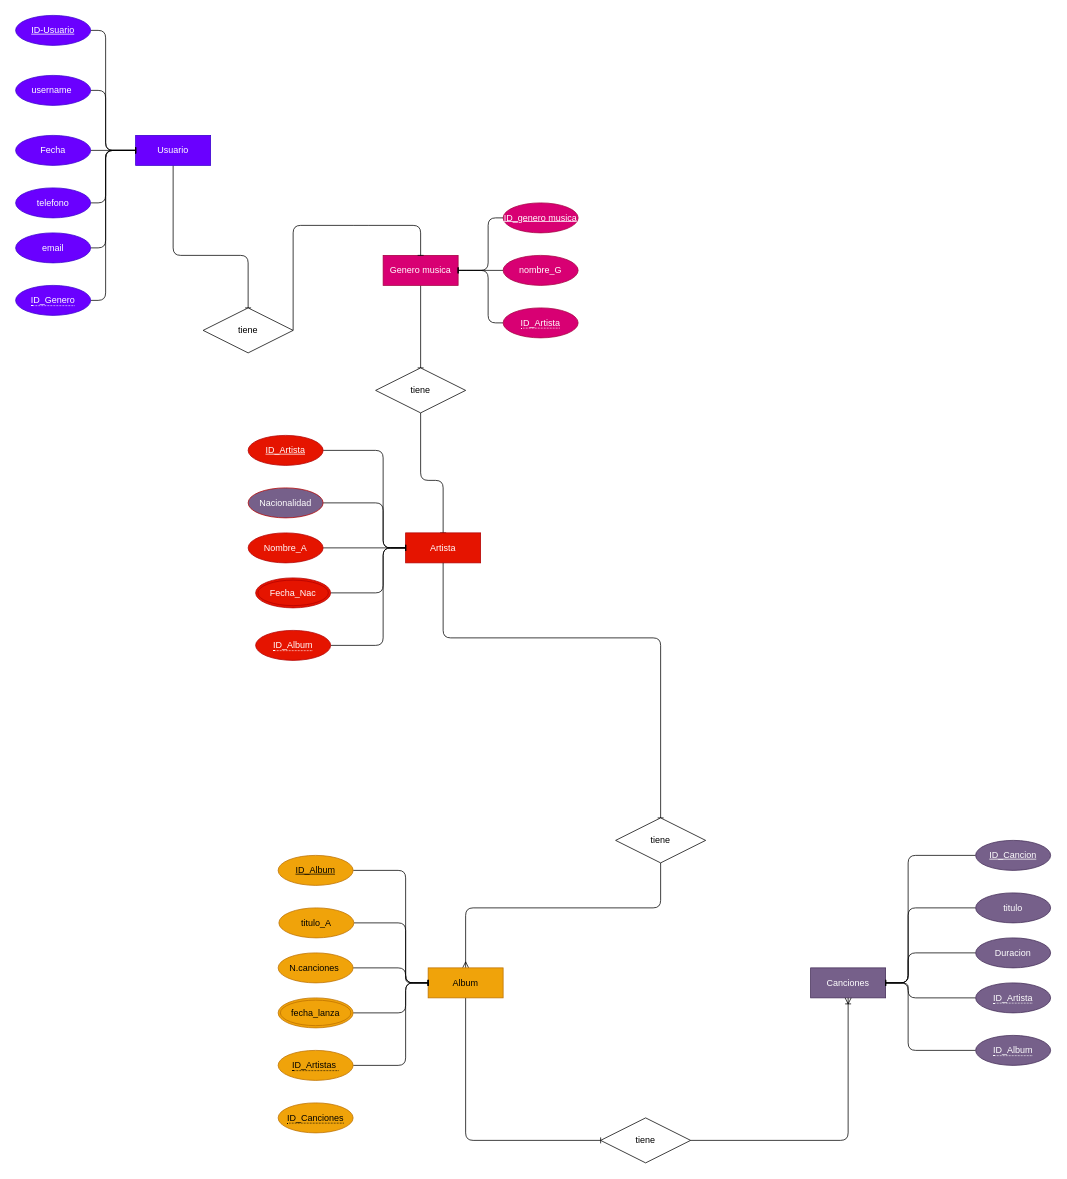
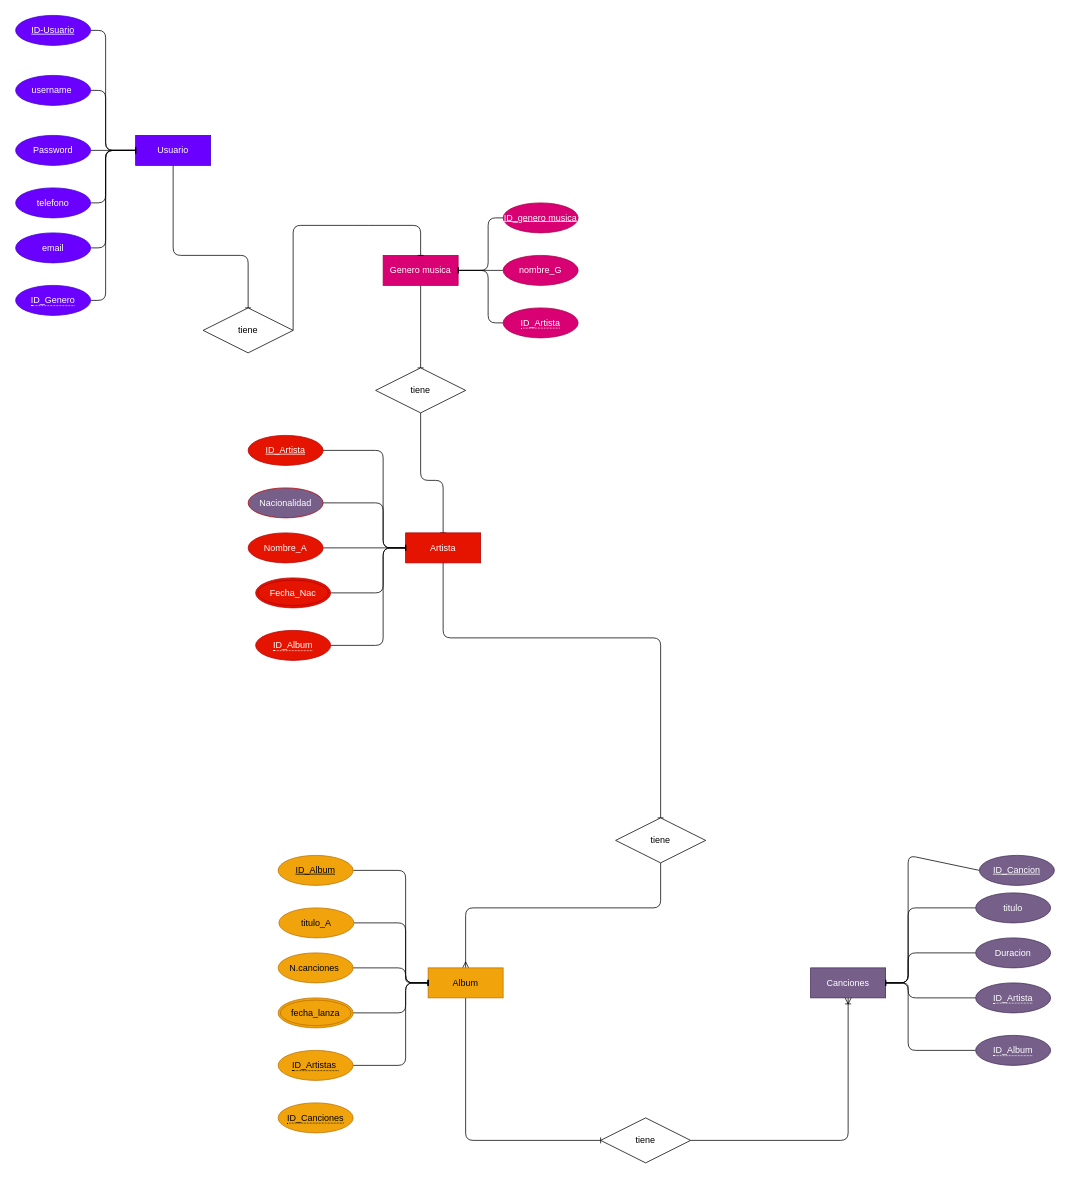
(53, 150) -> (53, 150)
(1013, 855) -> (1017, 870)
